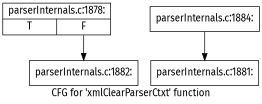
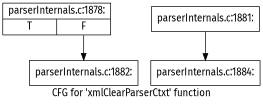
(205, 42) -> (205, 42)
